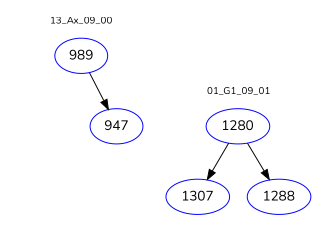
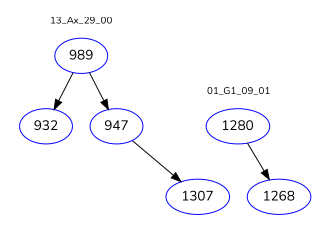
(81, 21) -> (81, 21)
none -> (46, 126)
(220, 157) -> (153, 158)
(279, 197) -> (279, 197)
